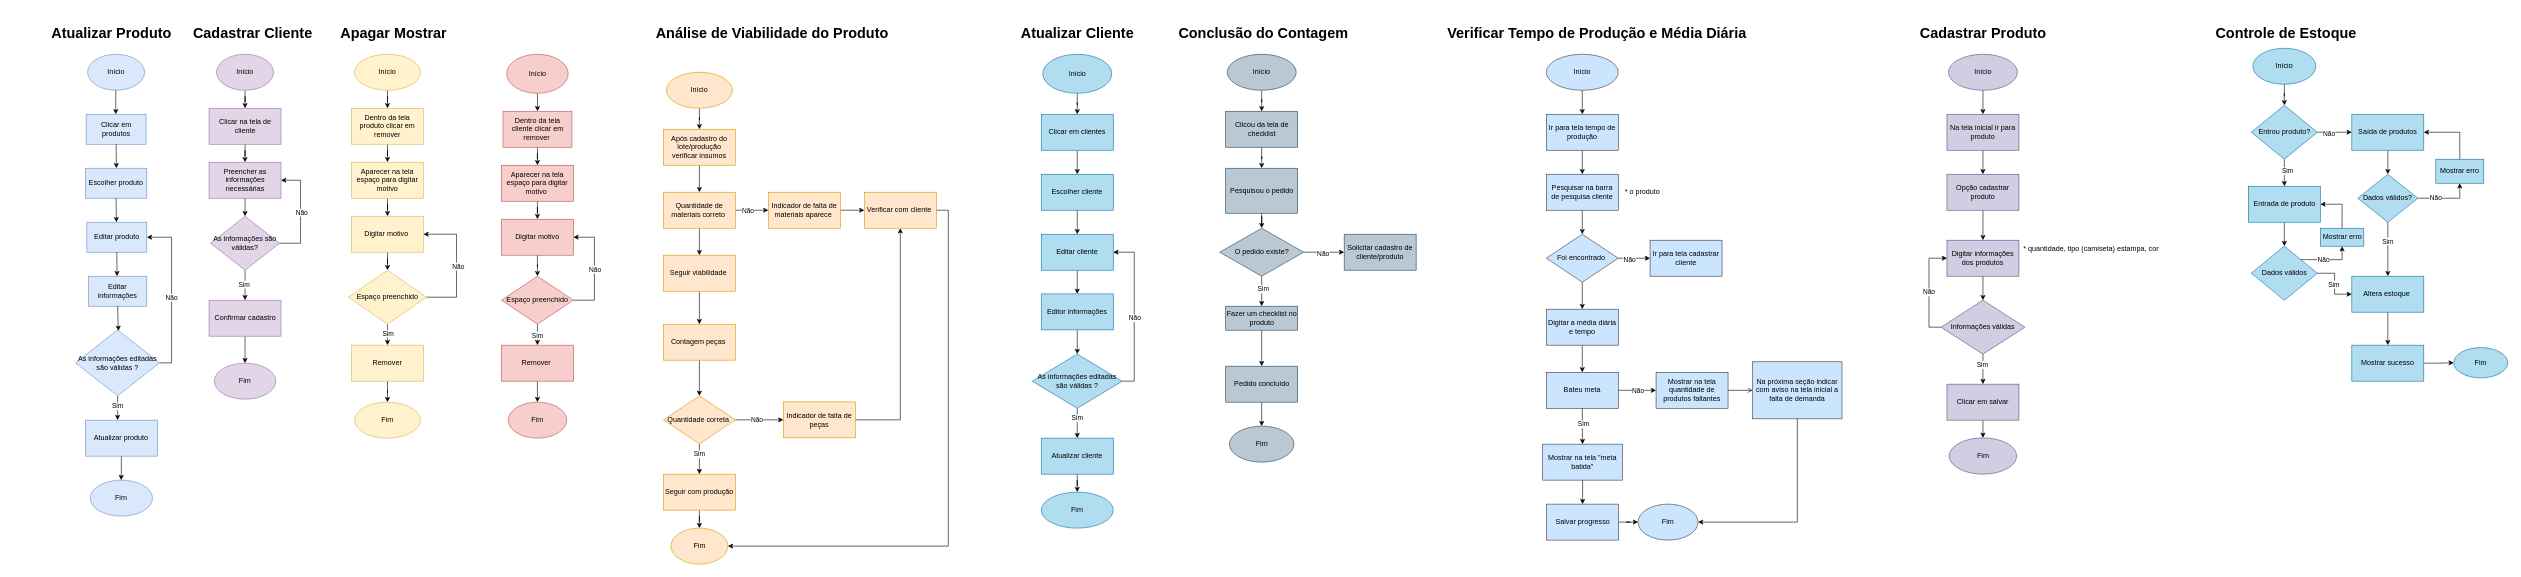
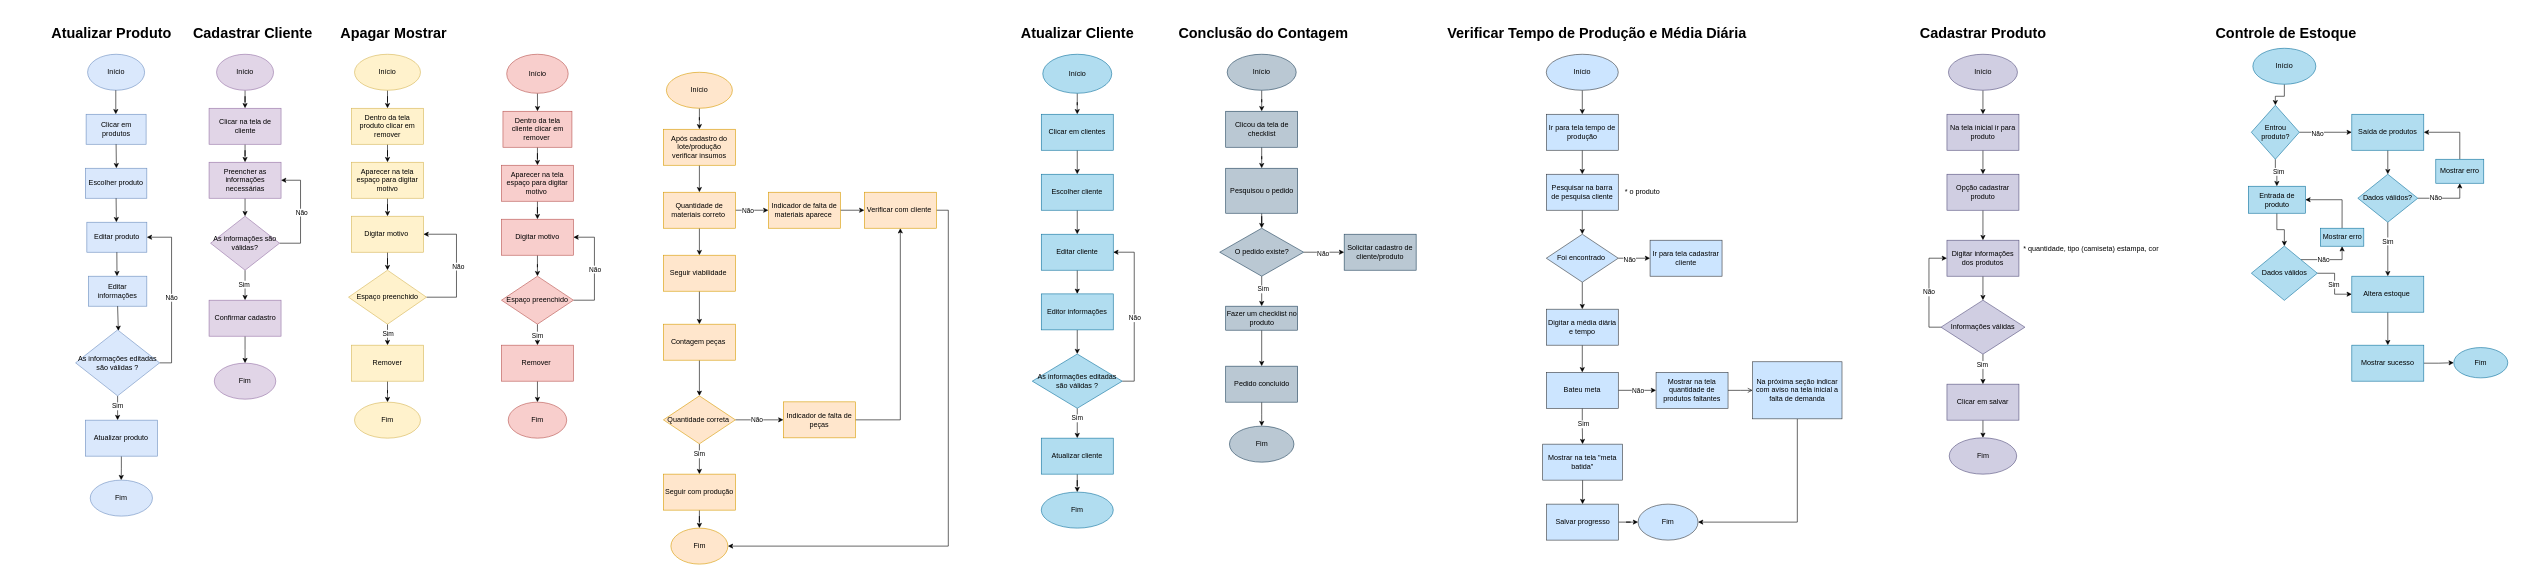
(772, 33) -> none
(2285, 132) -> (2276, 132)
(2285, 204) -> (2277, 200)
